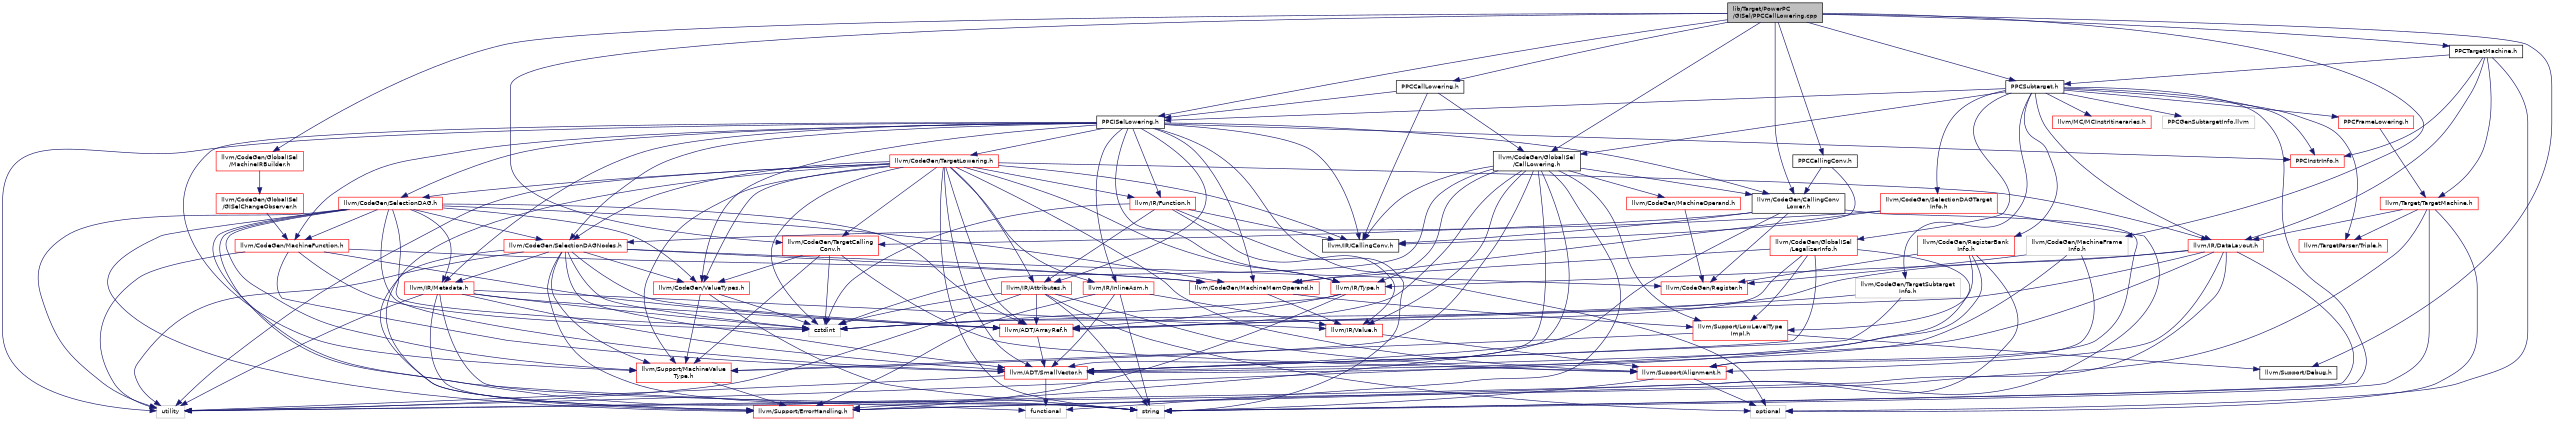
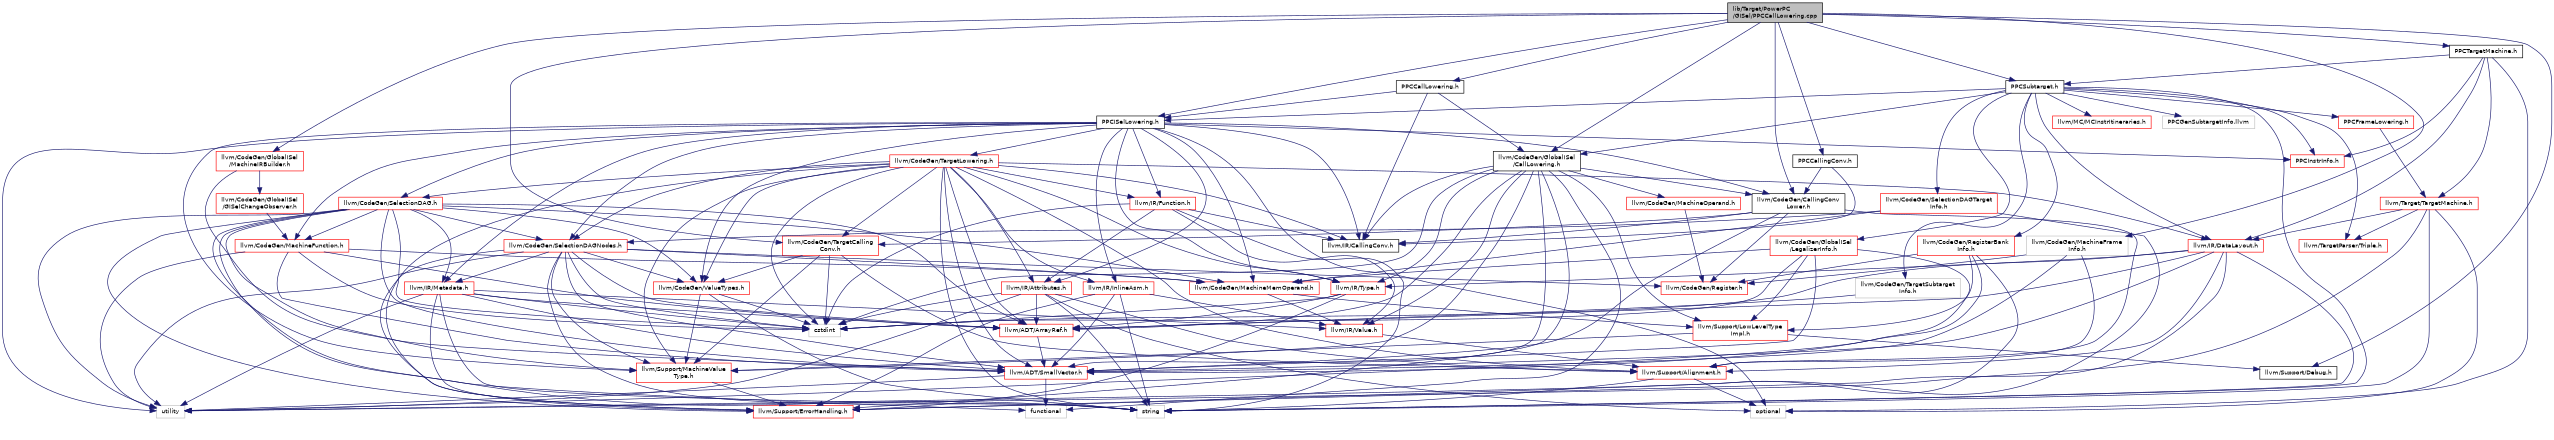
(506, 198) -> none
(1505, 355) -> (547, 352)
